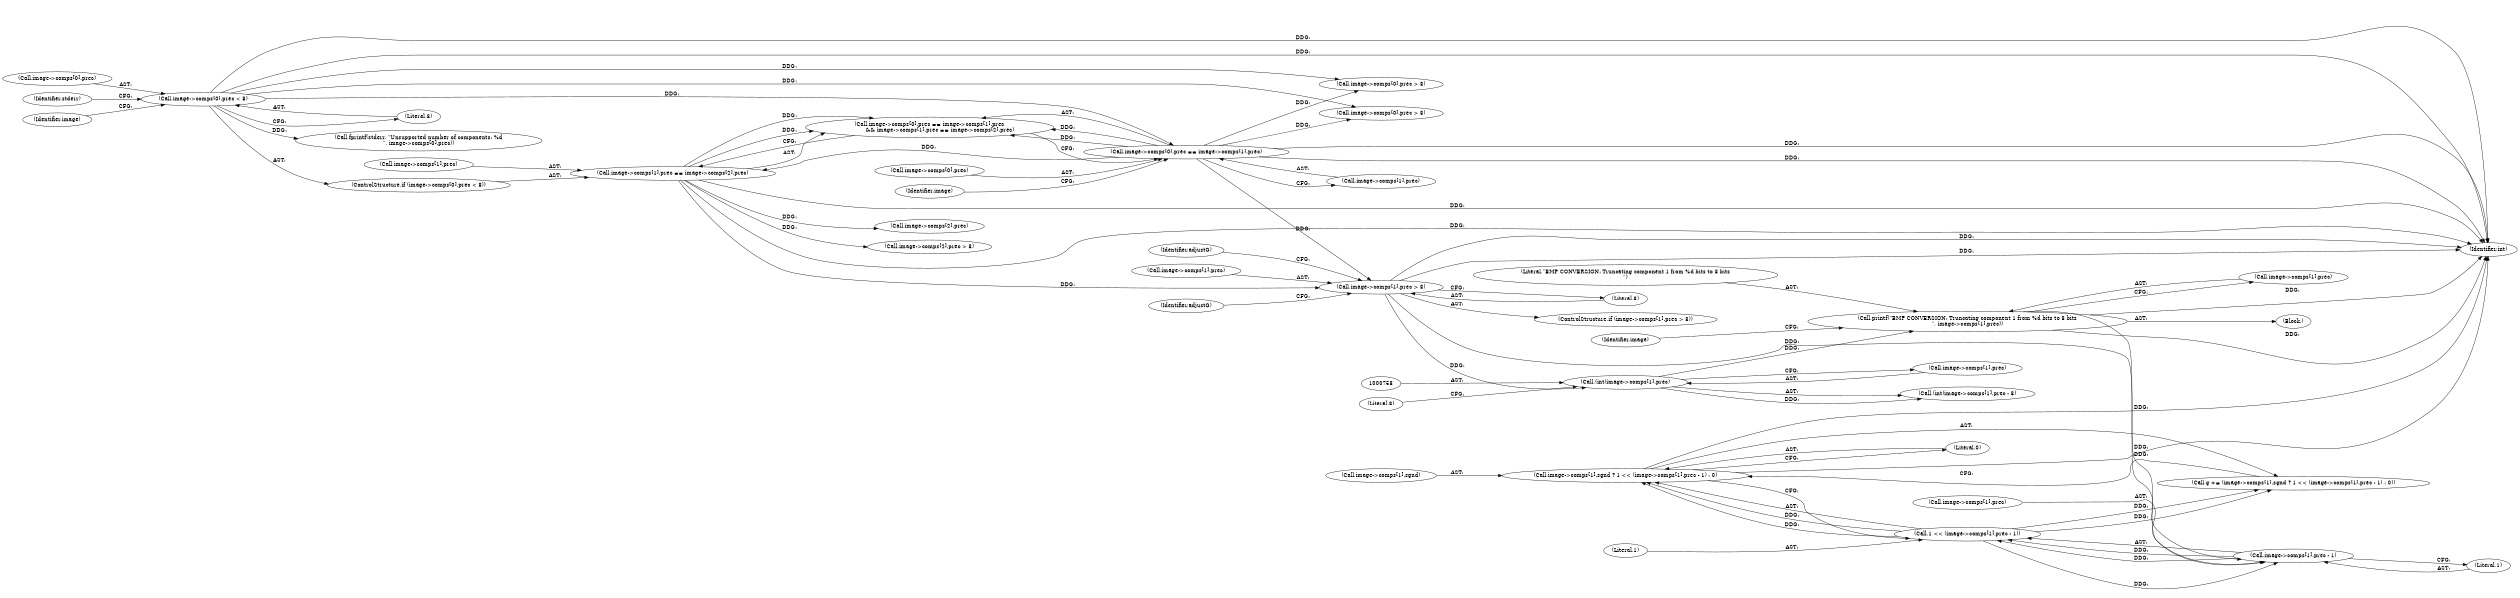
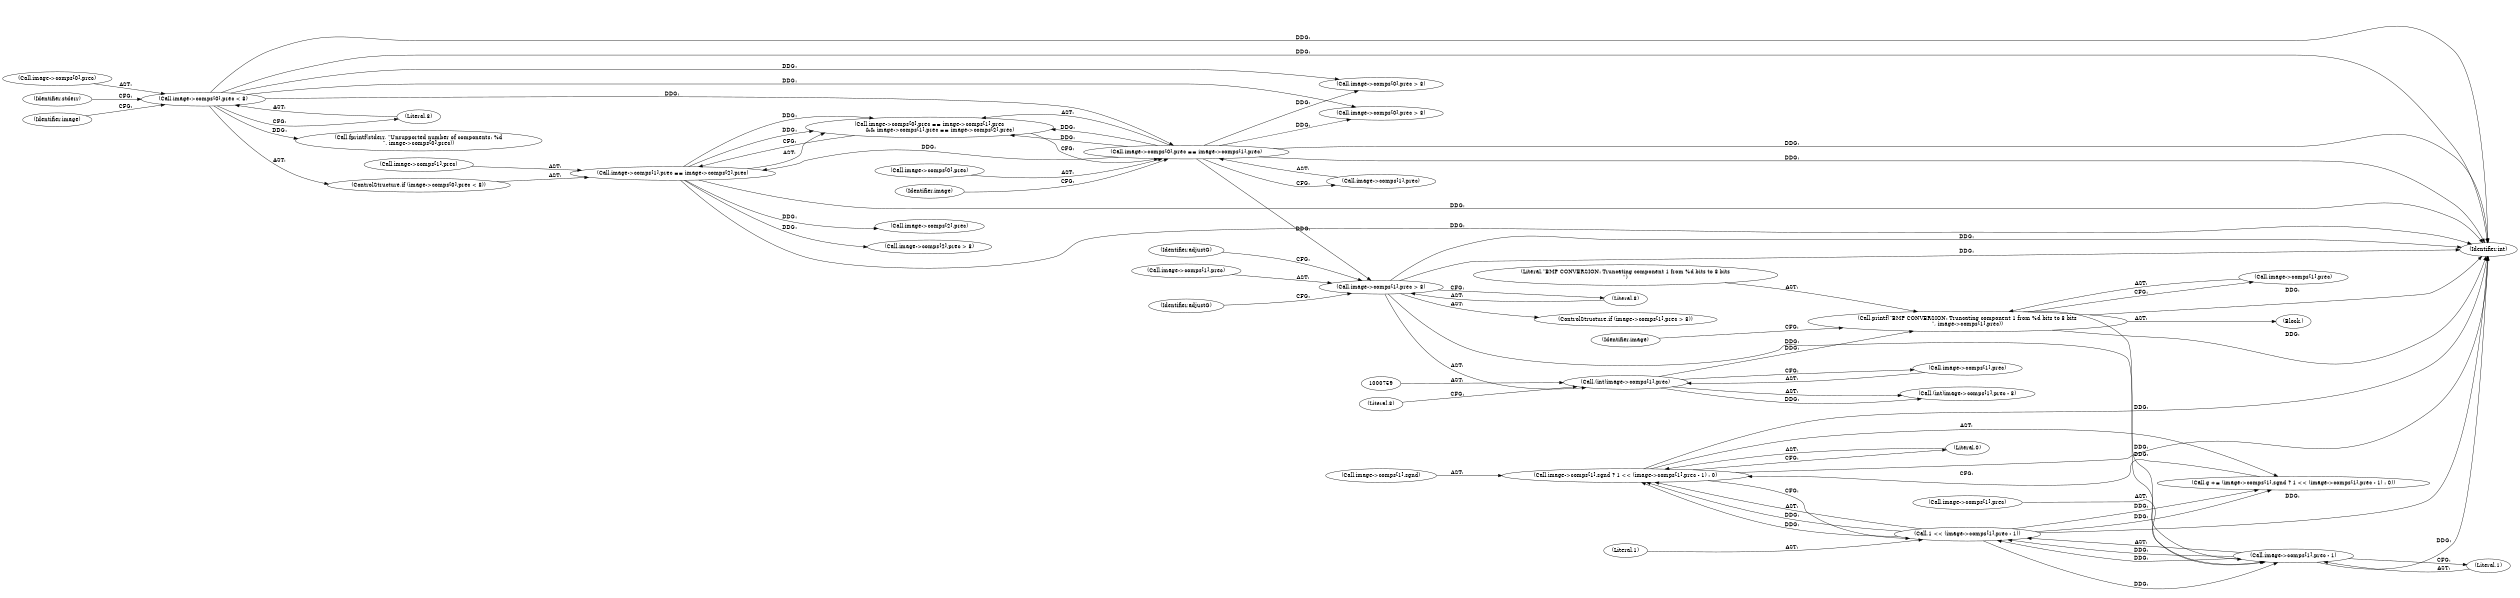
(979, 285) -> none
(1458, 366) -> (1458, 366)
(1381, 383) -> (1381, 383)
none -> (2470, 474)
none -> (2360, 515)
